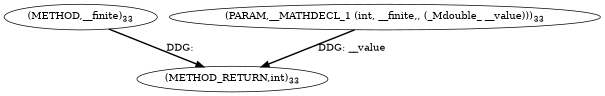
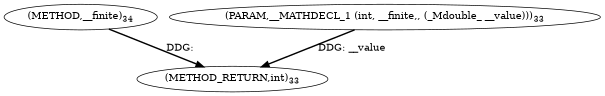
(128, 16) -> (128, 16)
